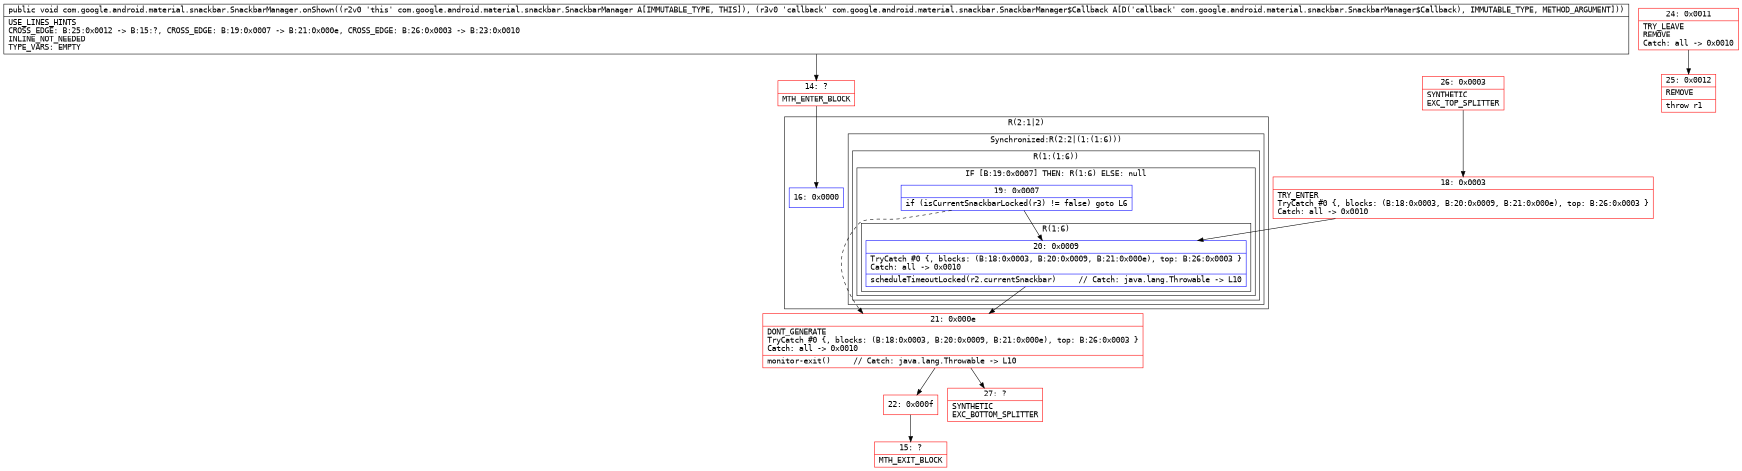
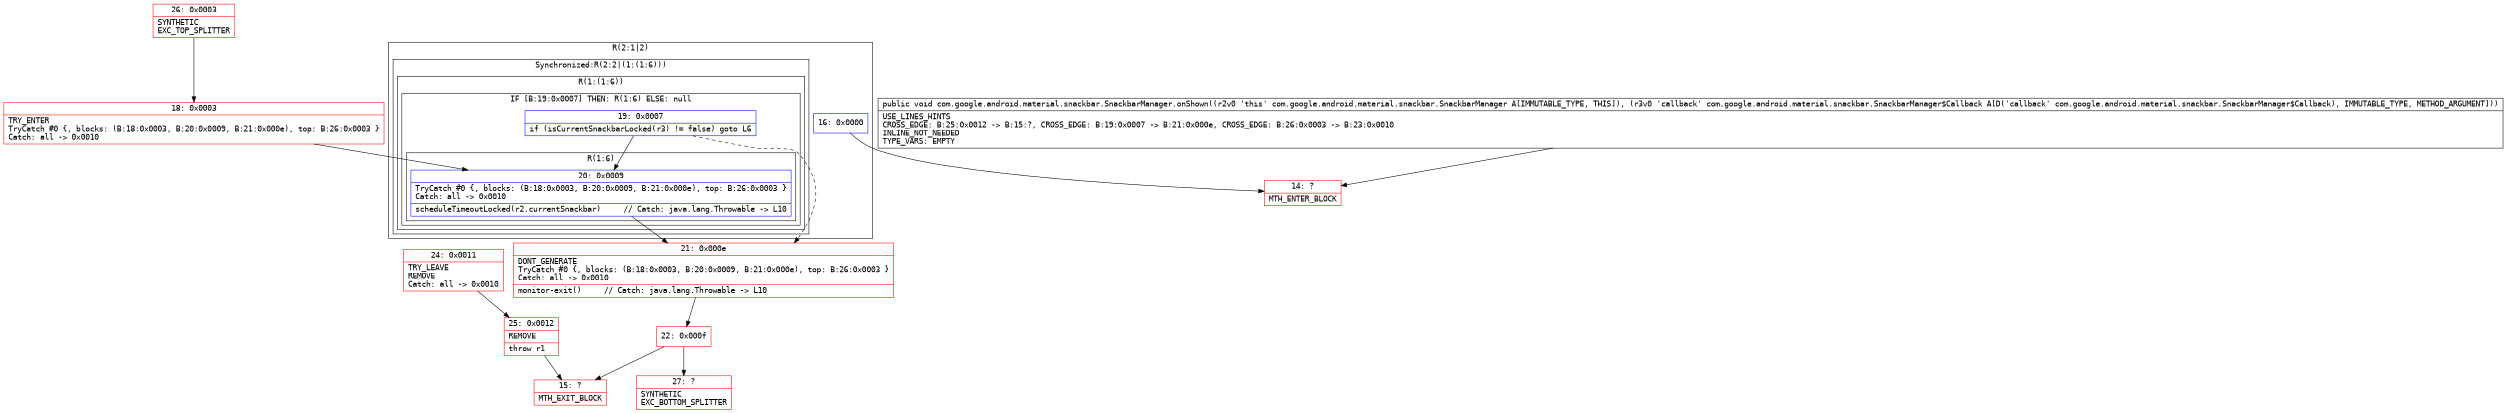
(816, 144) -> (1051, 178)
none -> (551, 365)
(976, 376) -> (684, 358)
